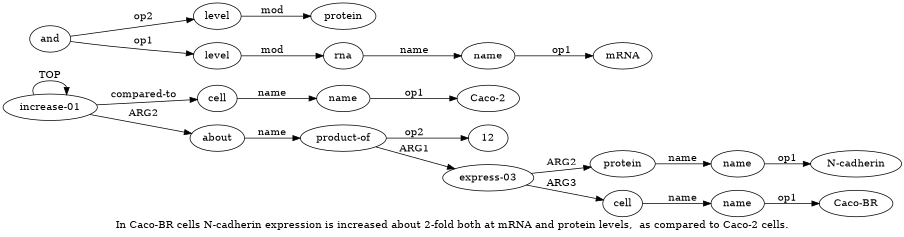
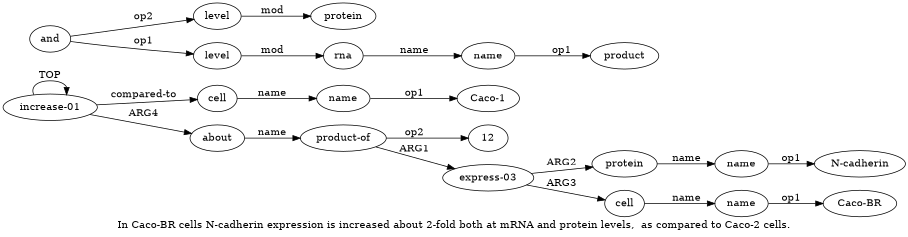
(623, 56) -> (625, 56)
(488, 98) -> (488, 98)
(144, 114) -> (144, 114)
